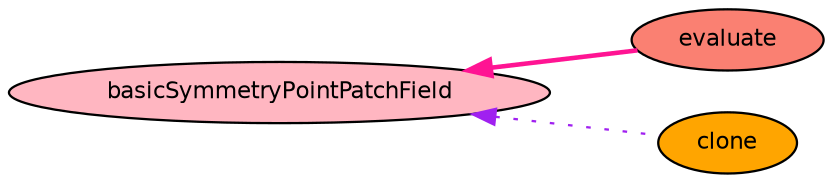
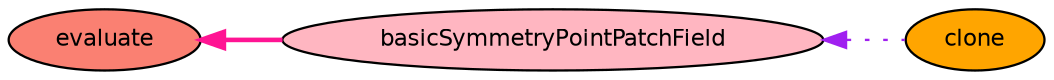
(564, 59) -> (253, 40)
